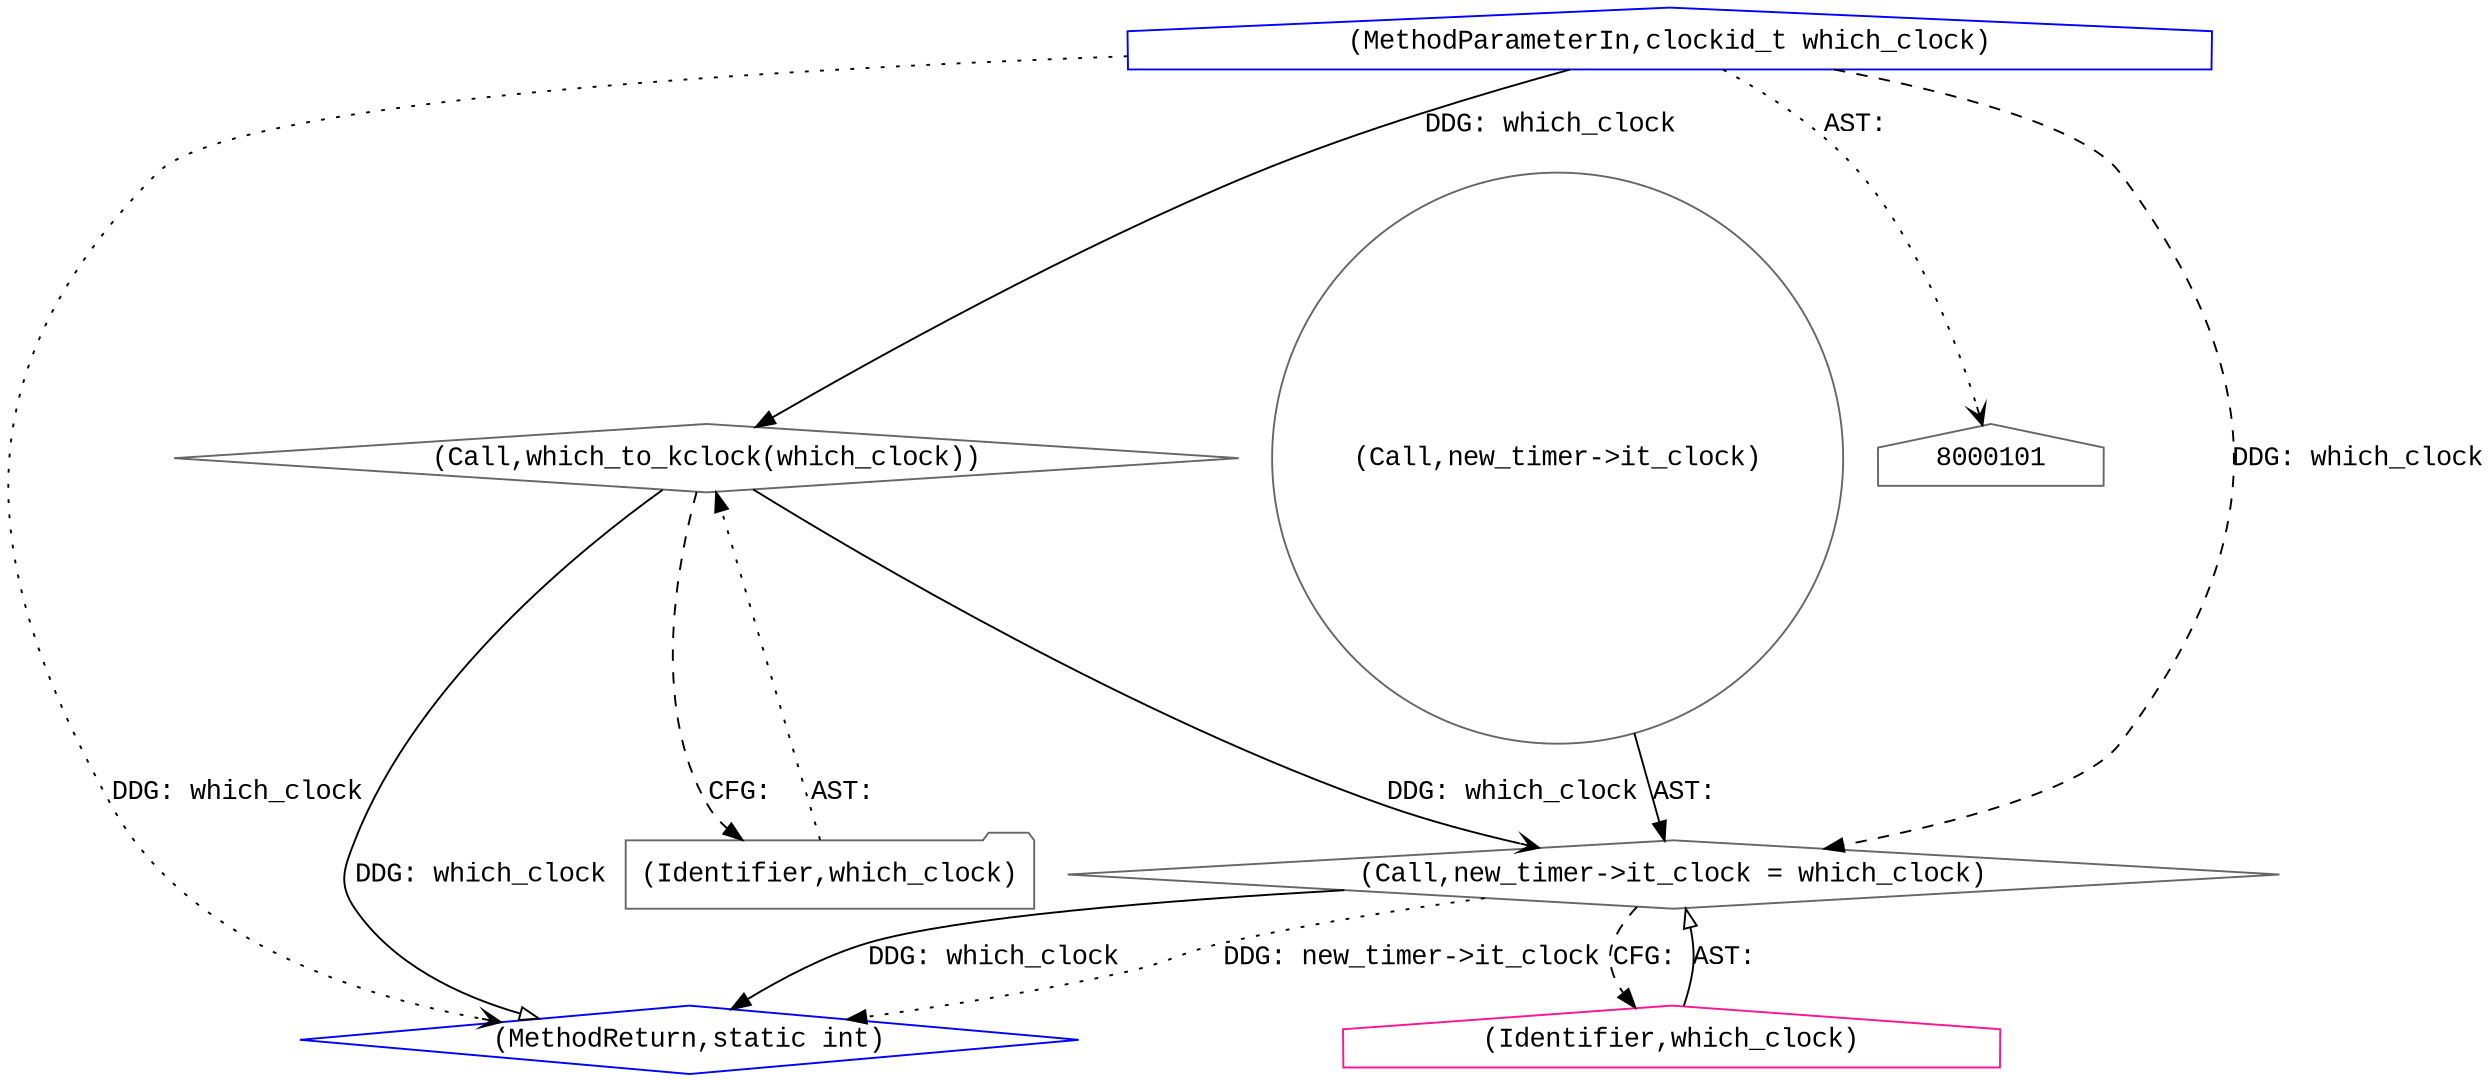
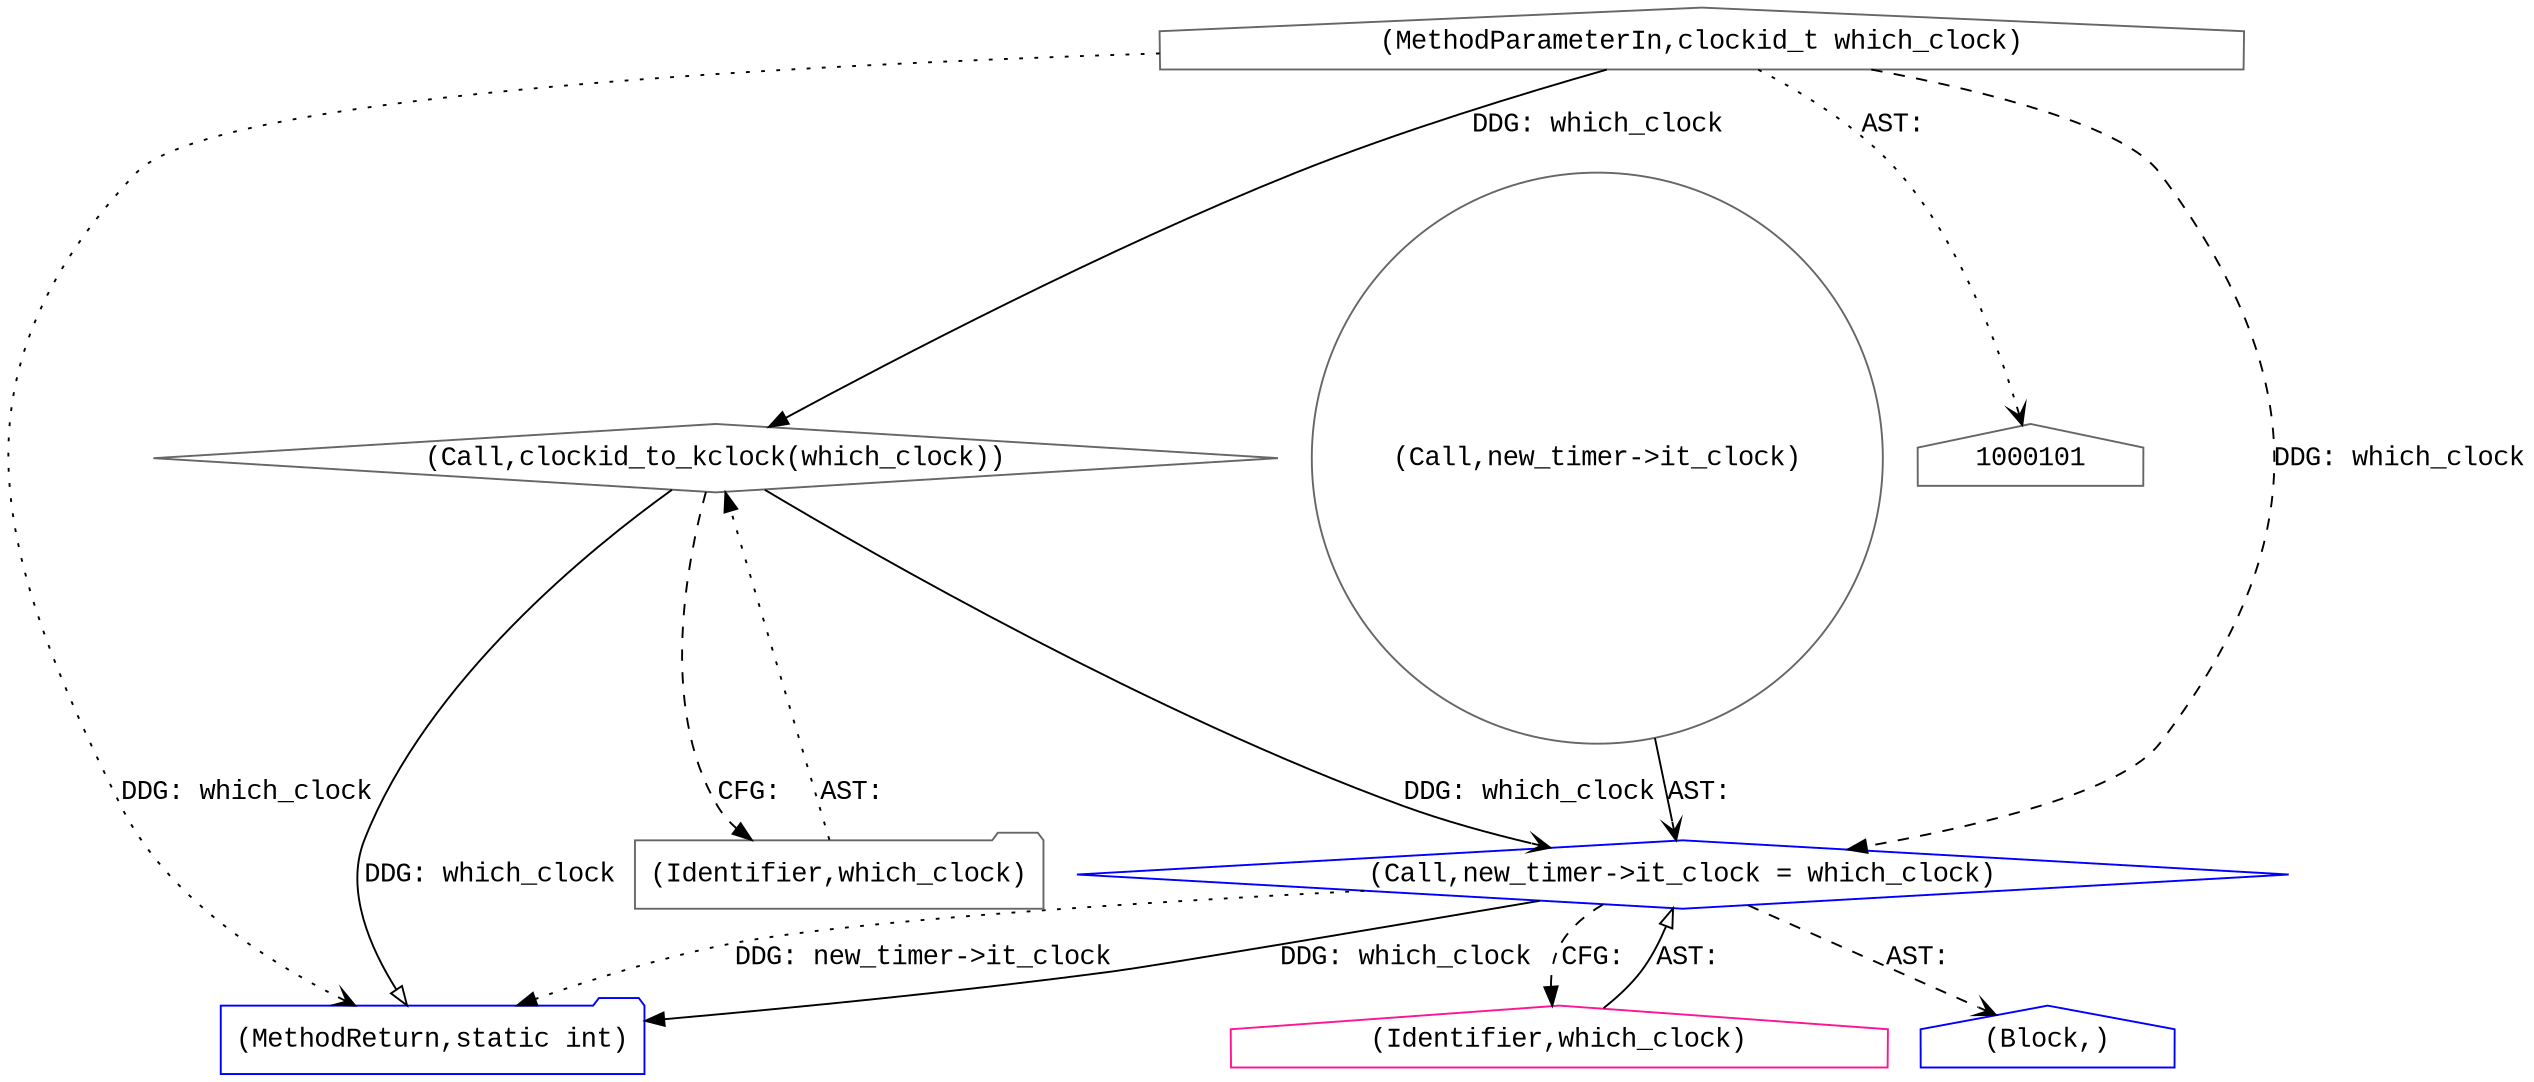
(1670, 42) -> (1702, 42)
(706, 458) -> (716, 458)
(1991, 458) -> (2031, 458)
(1647, 777) -> (1664, 780)
(1674, 875) -> (1683, 875)
(689, 1040) -> (433, 1040)
none -> (2048, 1040)
